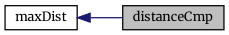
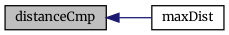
(106, 18) -> (135, 18)
